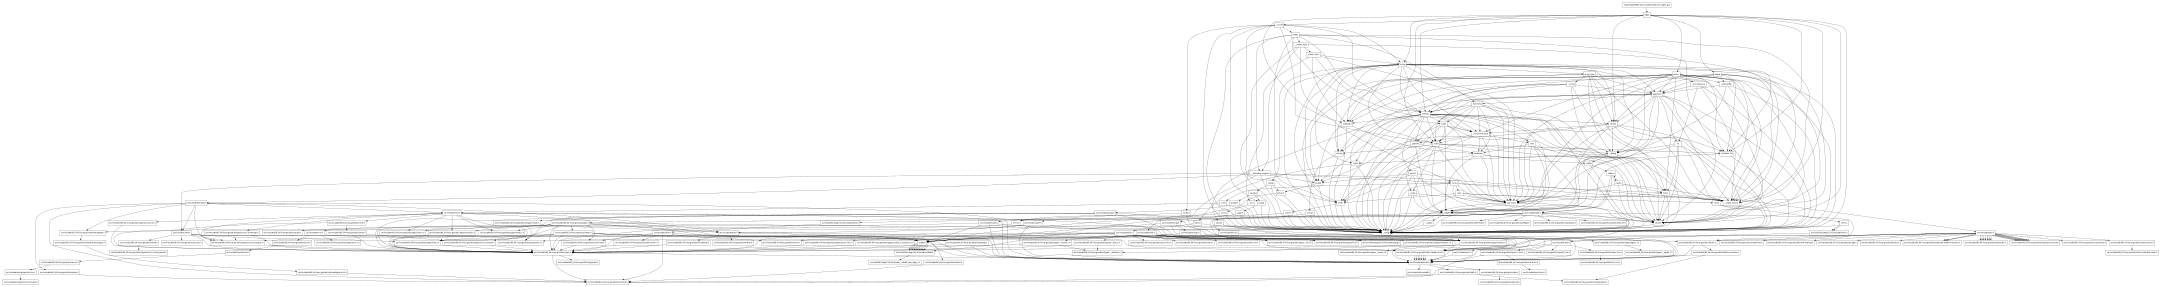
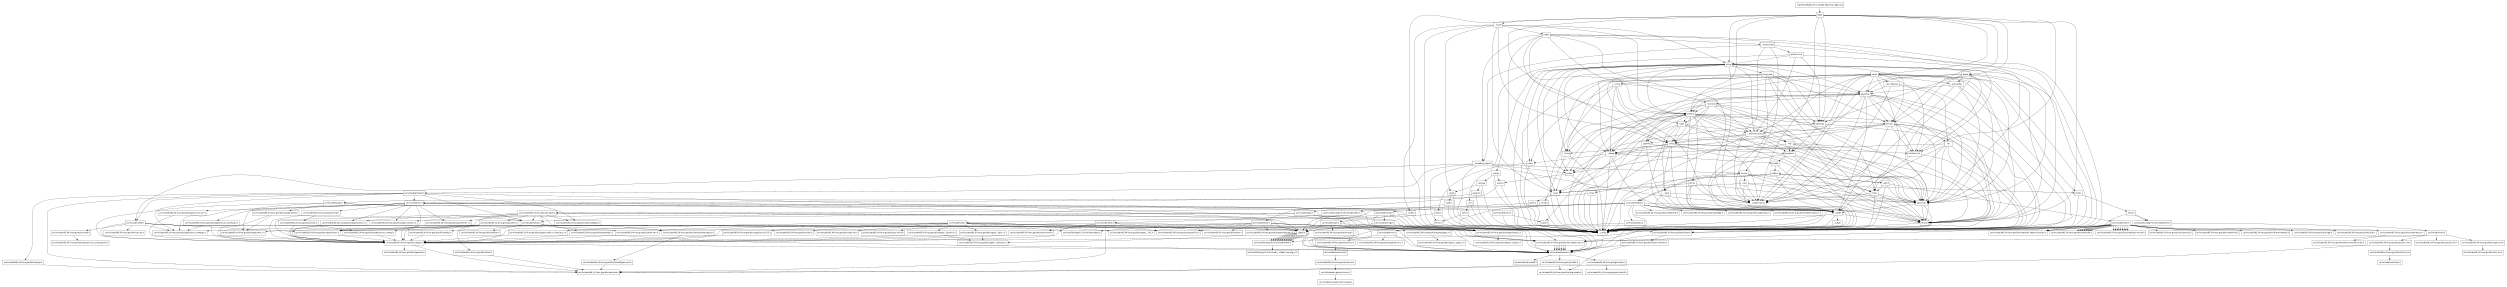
(1356, 179) -> (1591, 164)
none -> (1850, 219)
(1406, 235) -> (1524, 218)
